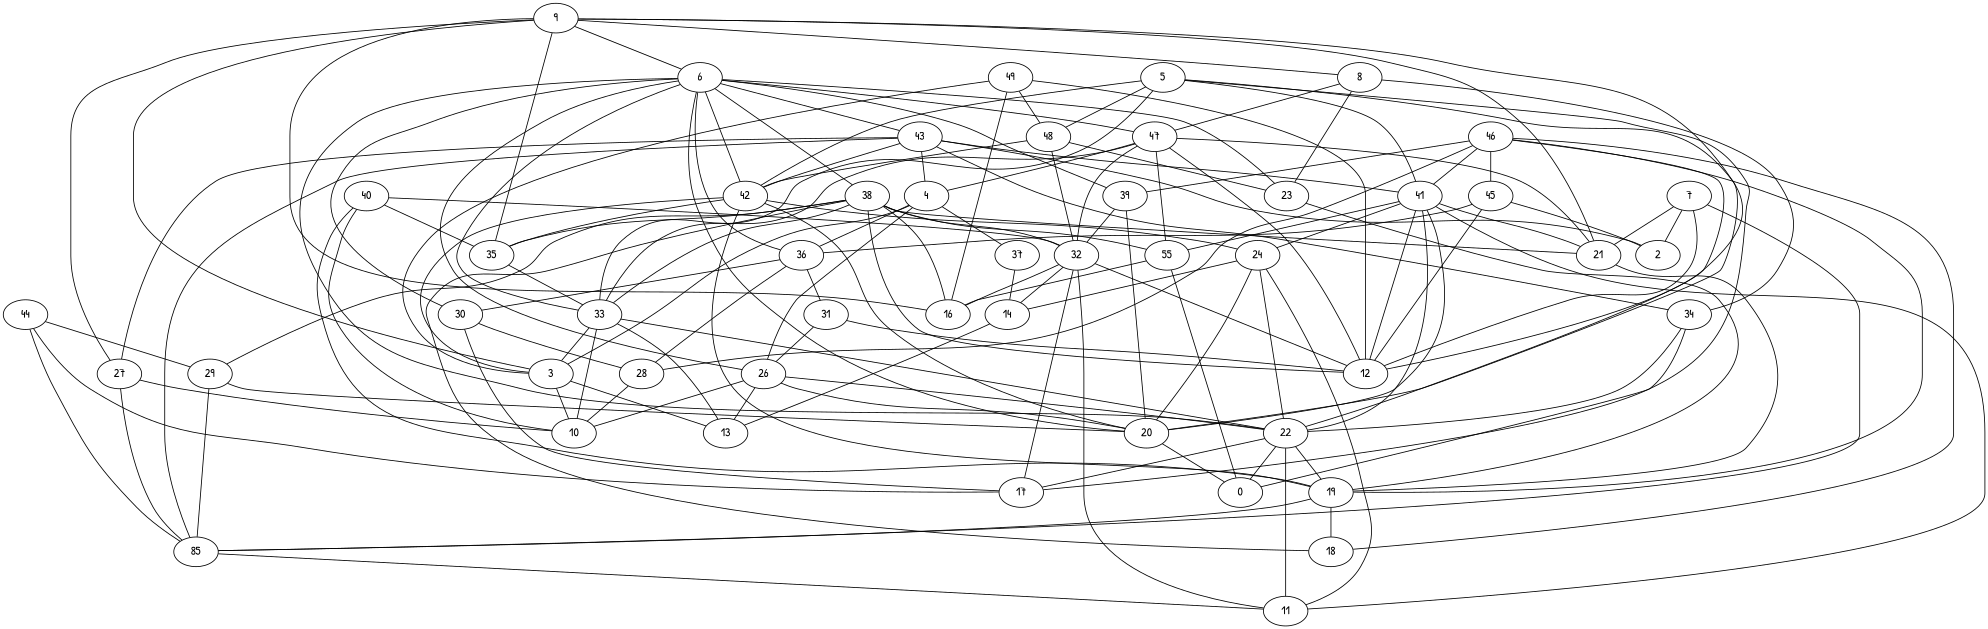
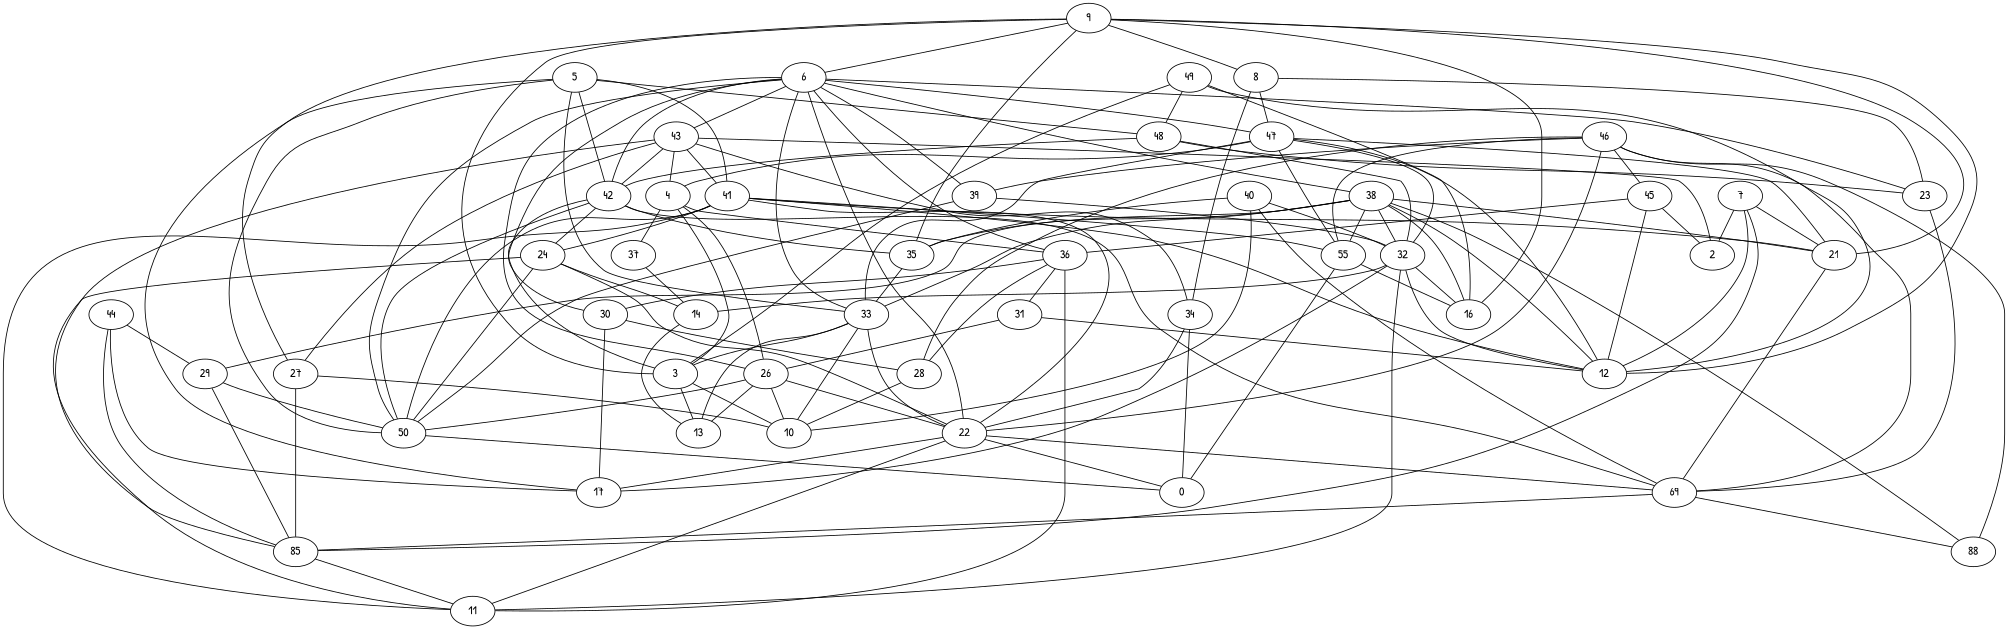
(1452, 169) -> (1420, 151)
(1146, 433) -> (404, 433)
(1331, 493) -> (1674, 493)
(1331, 552) -> (1973, 552)
none -> (908, 584)
